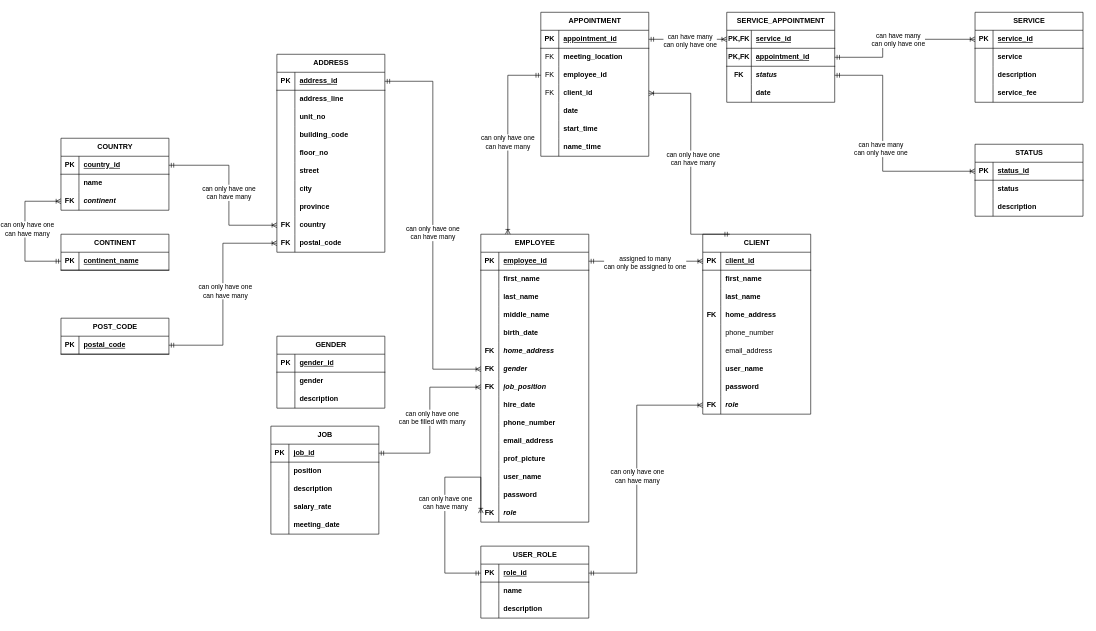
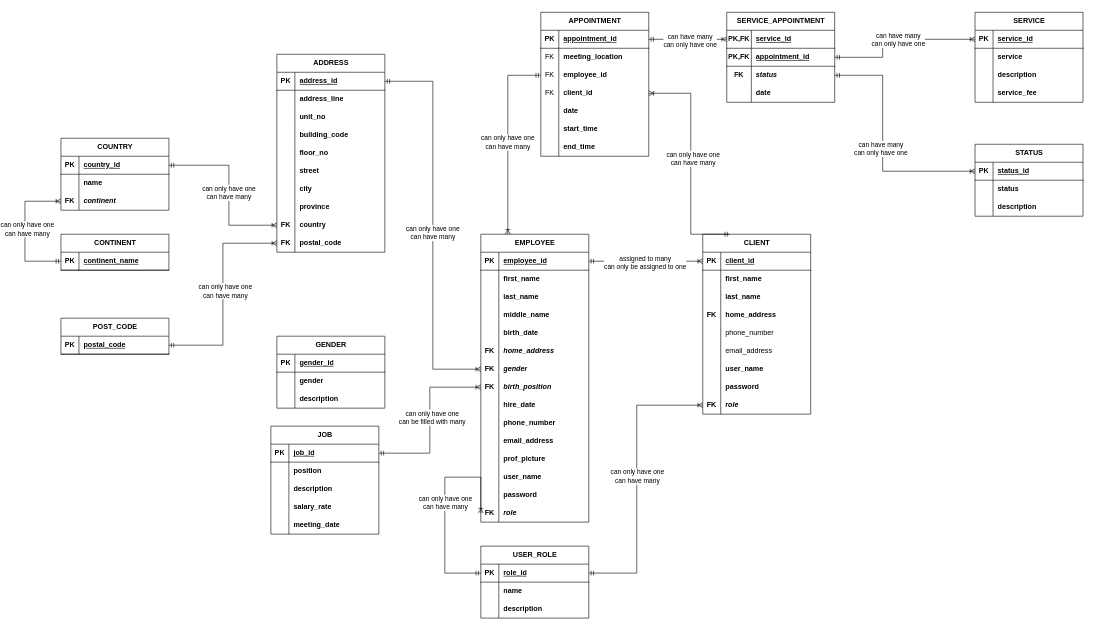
(581, 147) -> (579, 147)
(526, 387) -> (529, 387)
